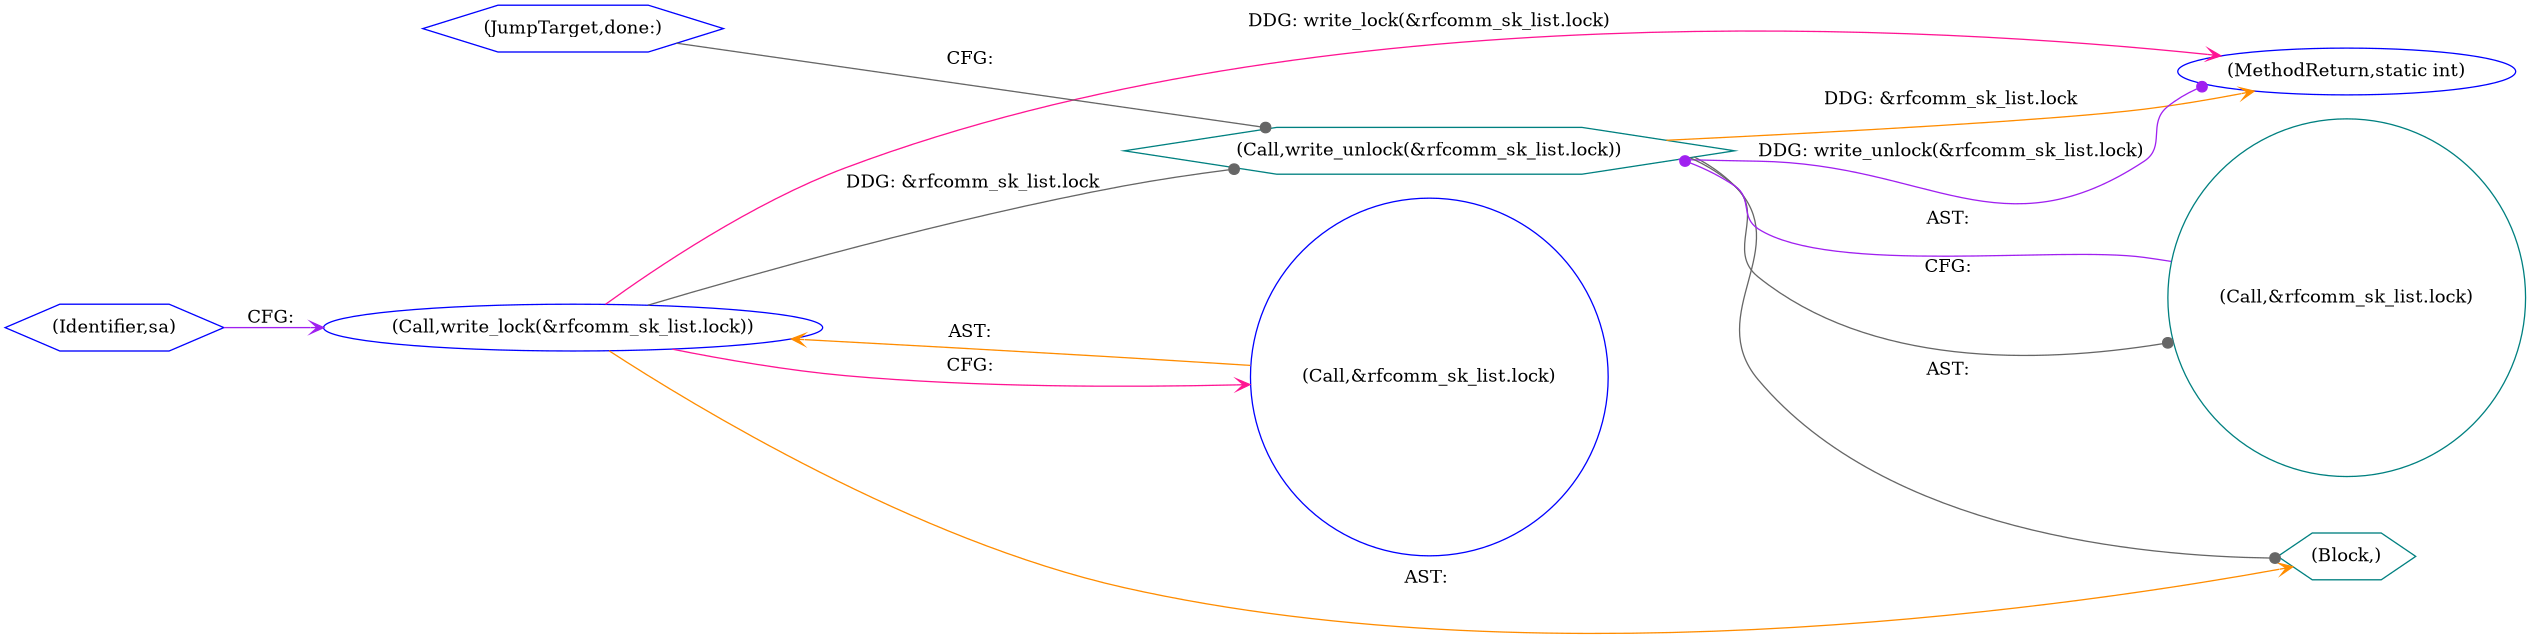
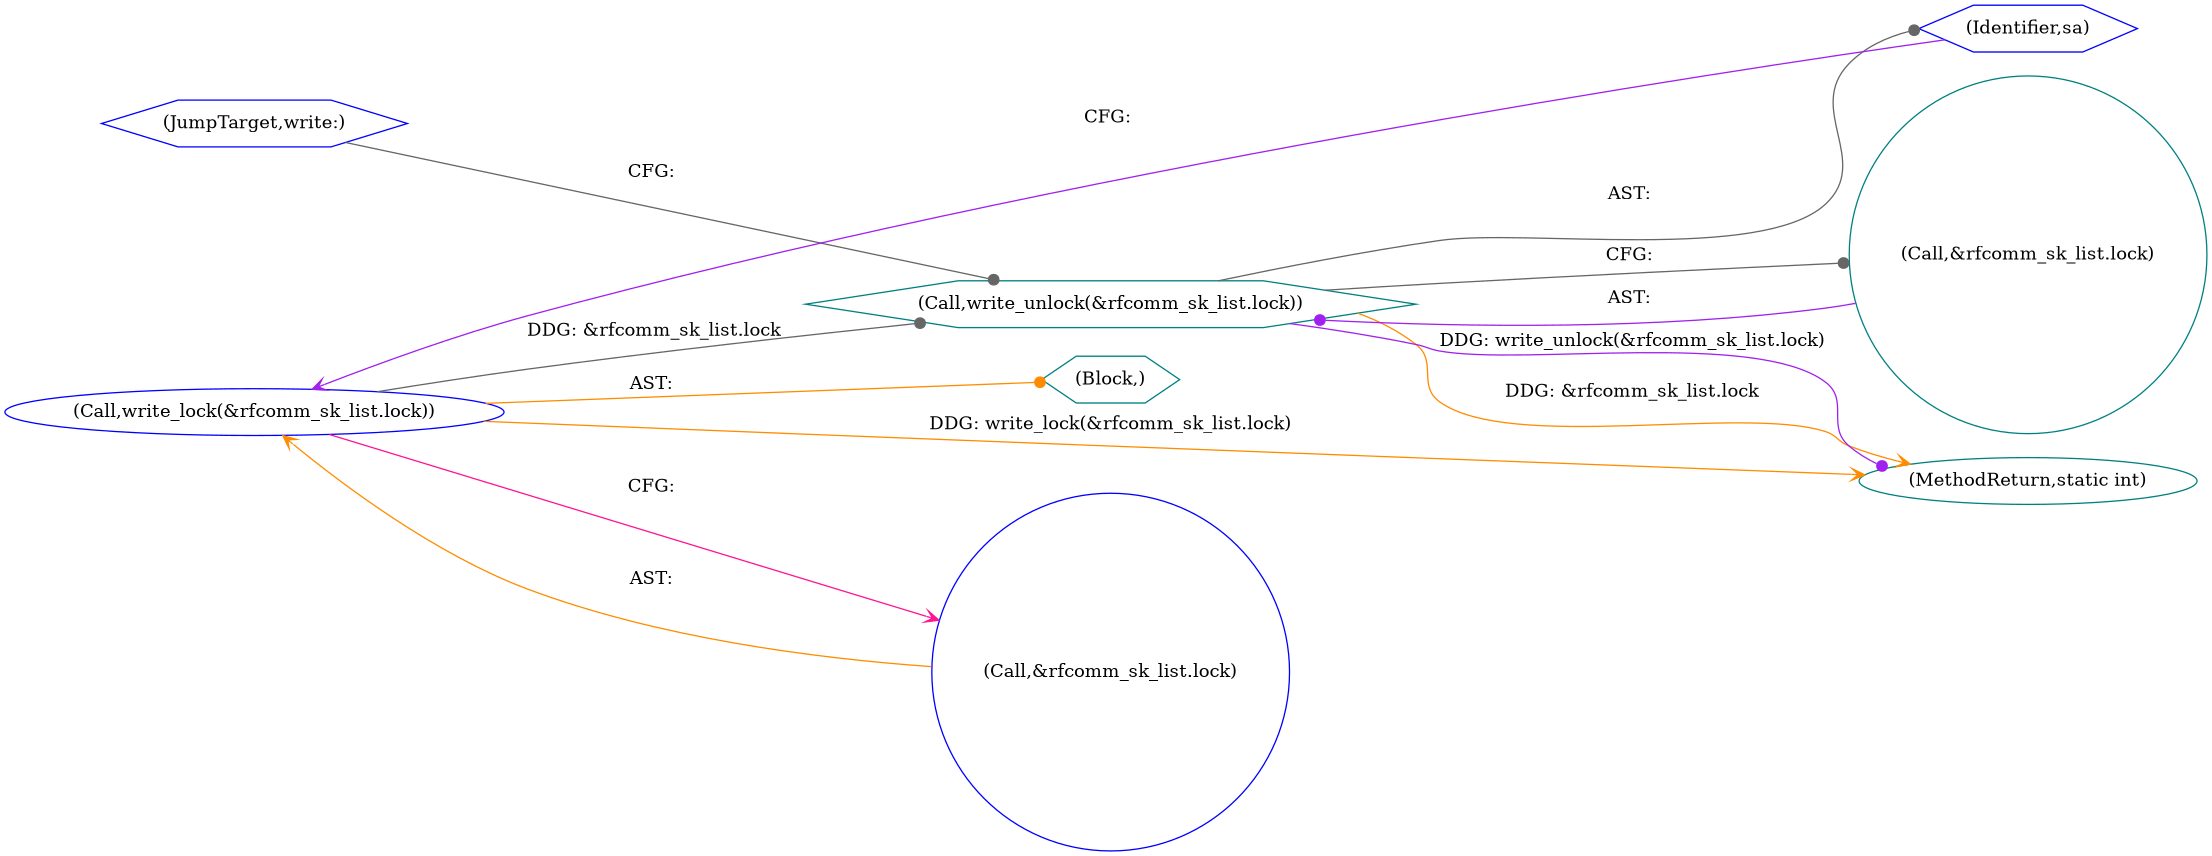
(573, 29) -> (254, 123)
(1382, 50) -> (1168, 448)
(2347, 71) -> (2028, 481)
(1876, 473) -> (1633, 240)
(1418, 627) -> (760, 393)
